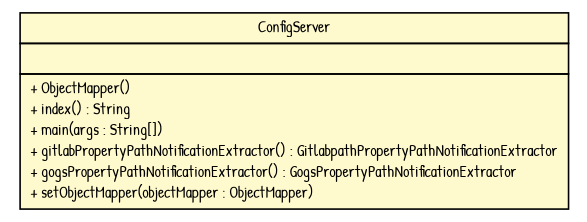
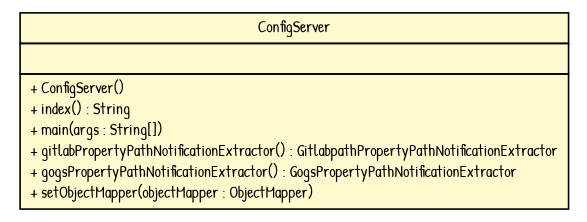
(80, 88) -> (78, 88)
